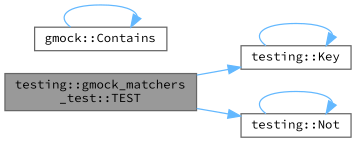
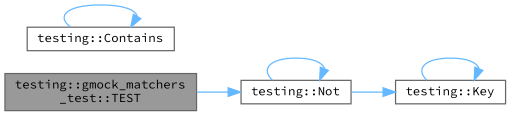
(101, 39) -> (101, 39)
(213, 72) -> (367, 92)
